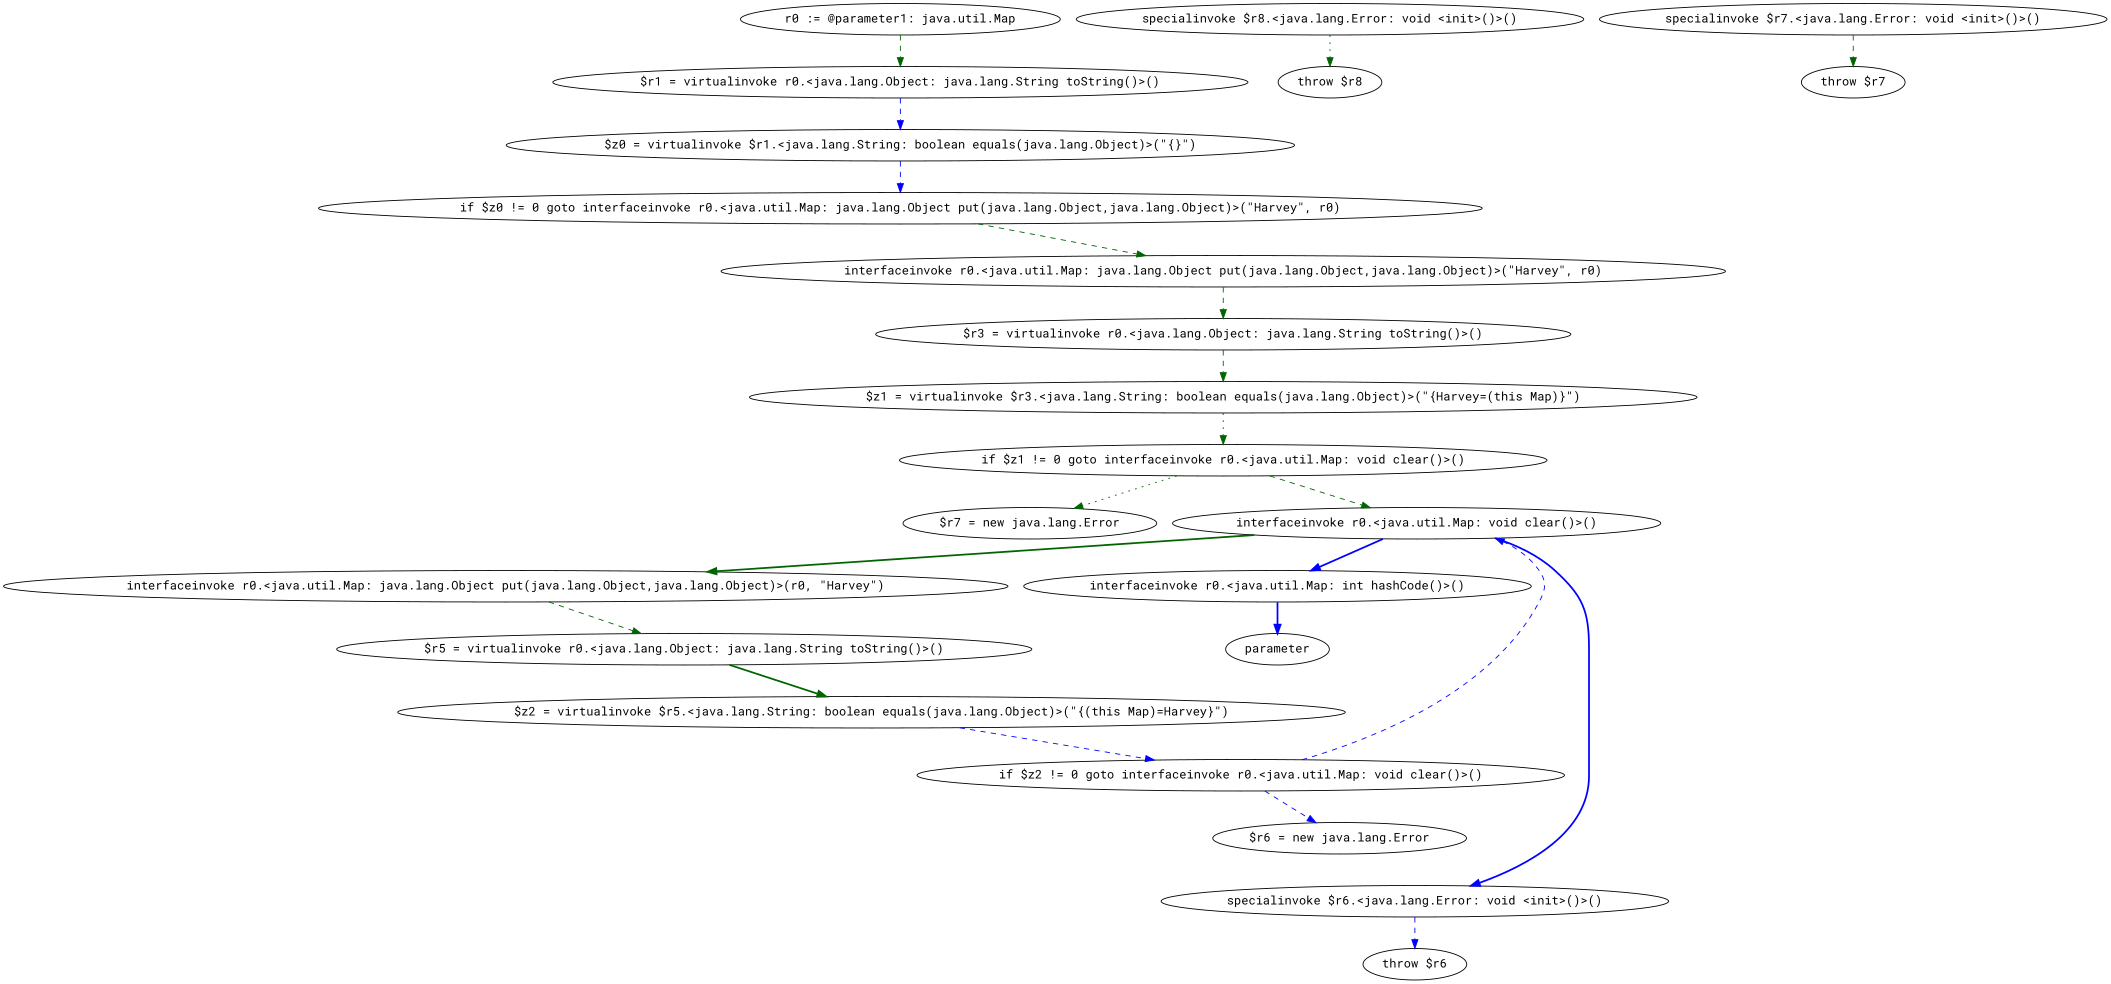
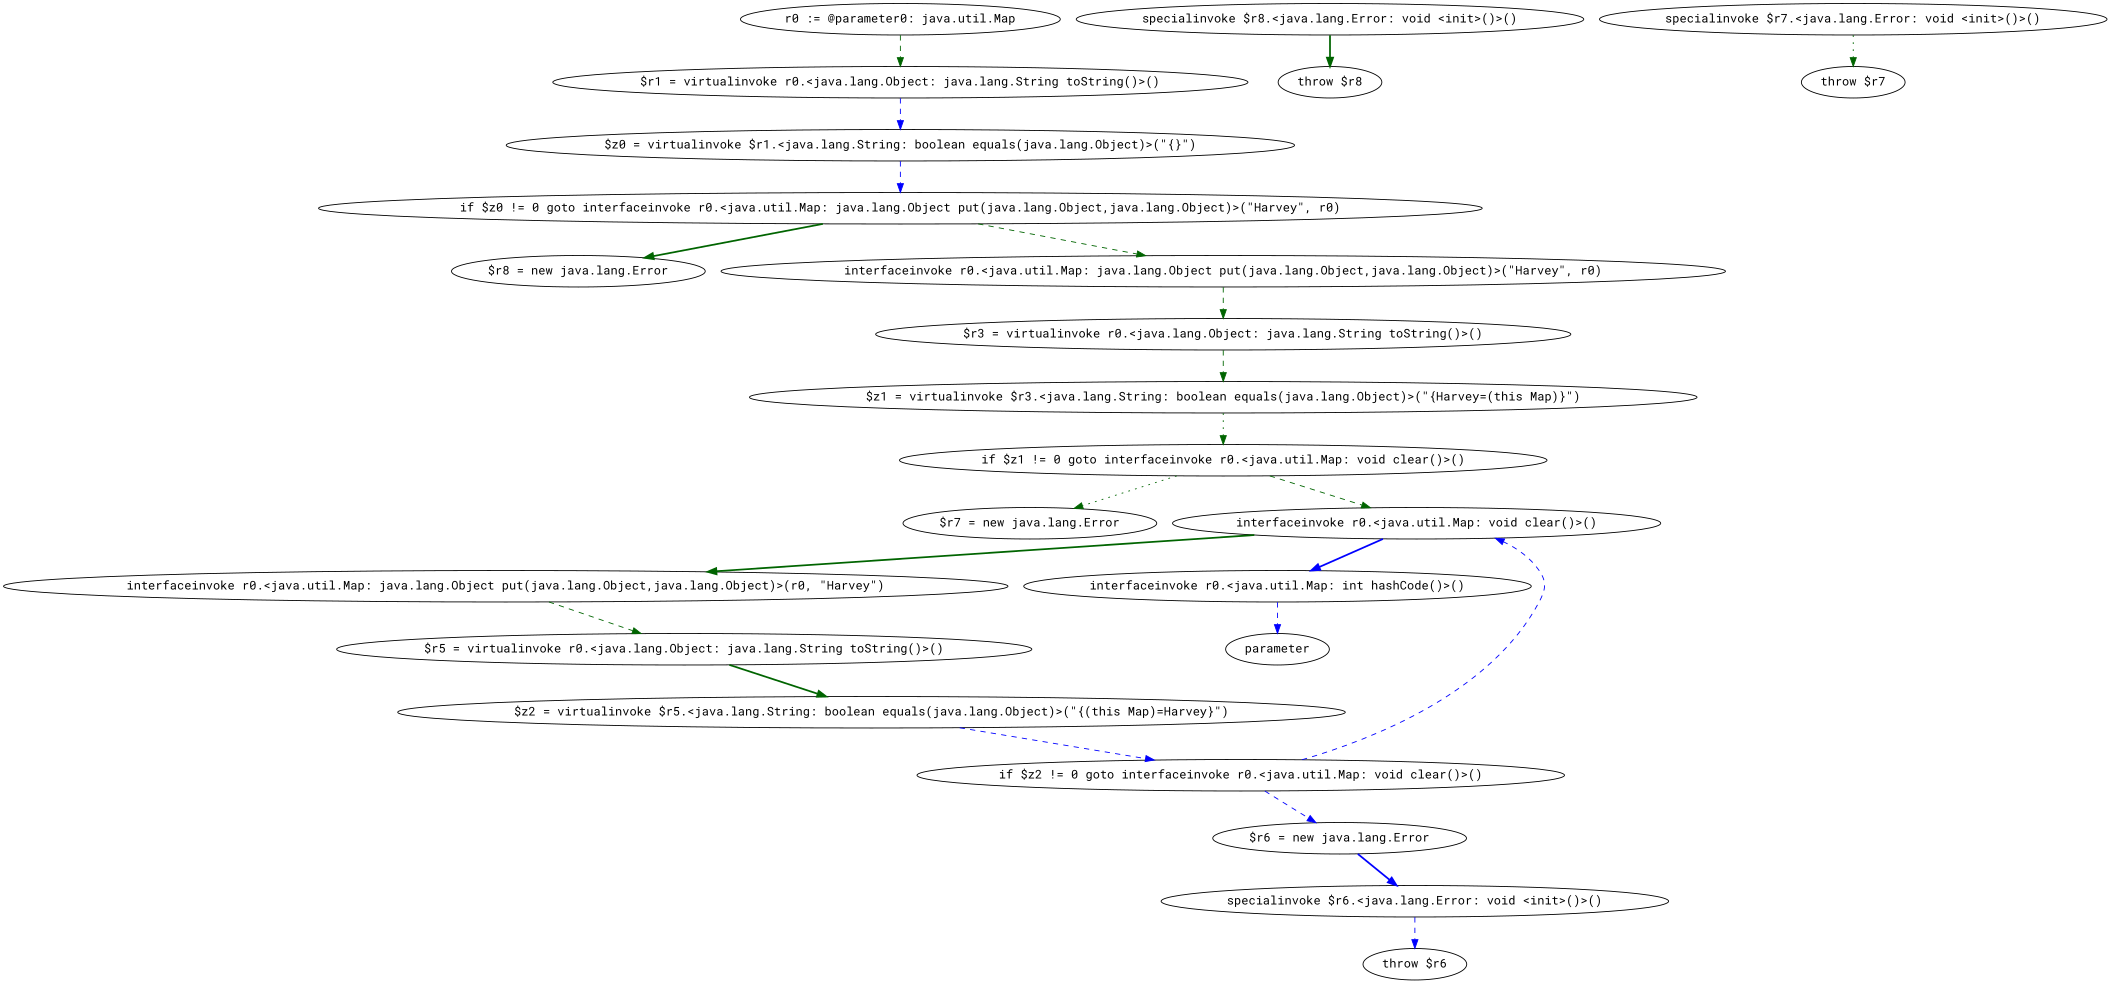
(900, 19) -> (900, 19)
(1330, 46) -> (1330, 46)
(1853, 46) -> (1853, 46)
none -> (578, 271)
(1278, 613) -> (1278, 613)
(1589, 715) -> (1374, 867)
